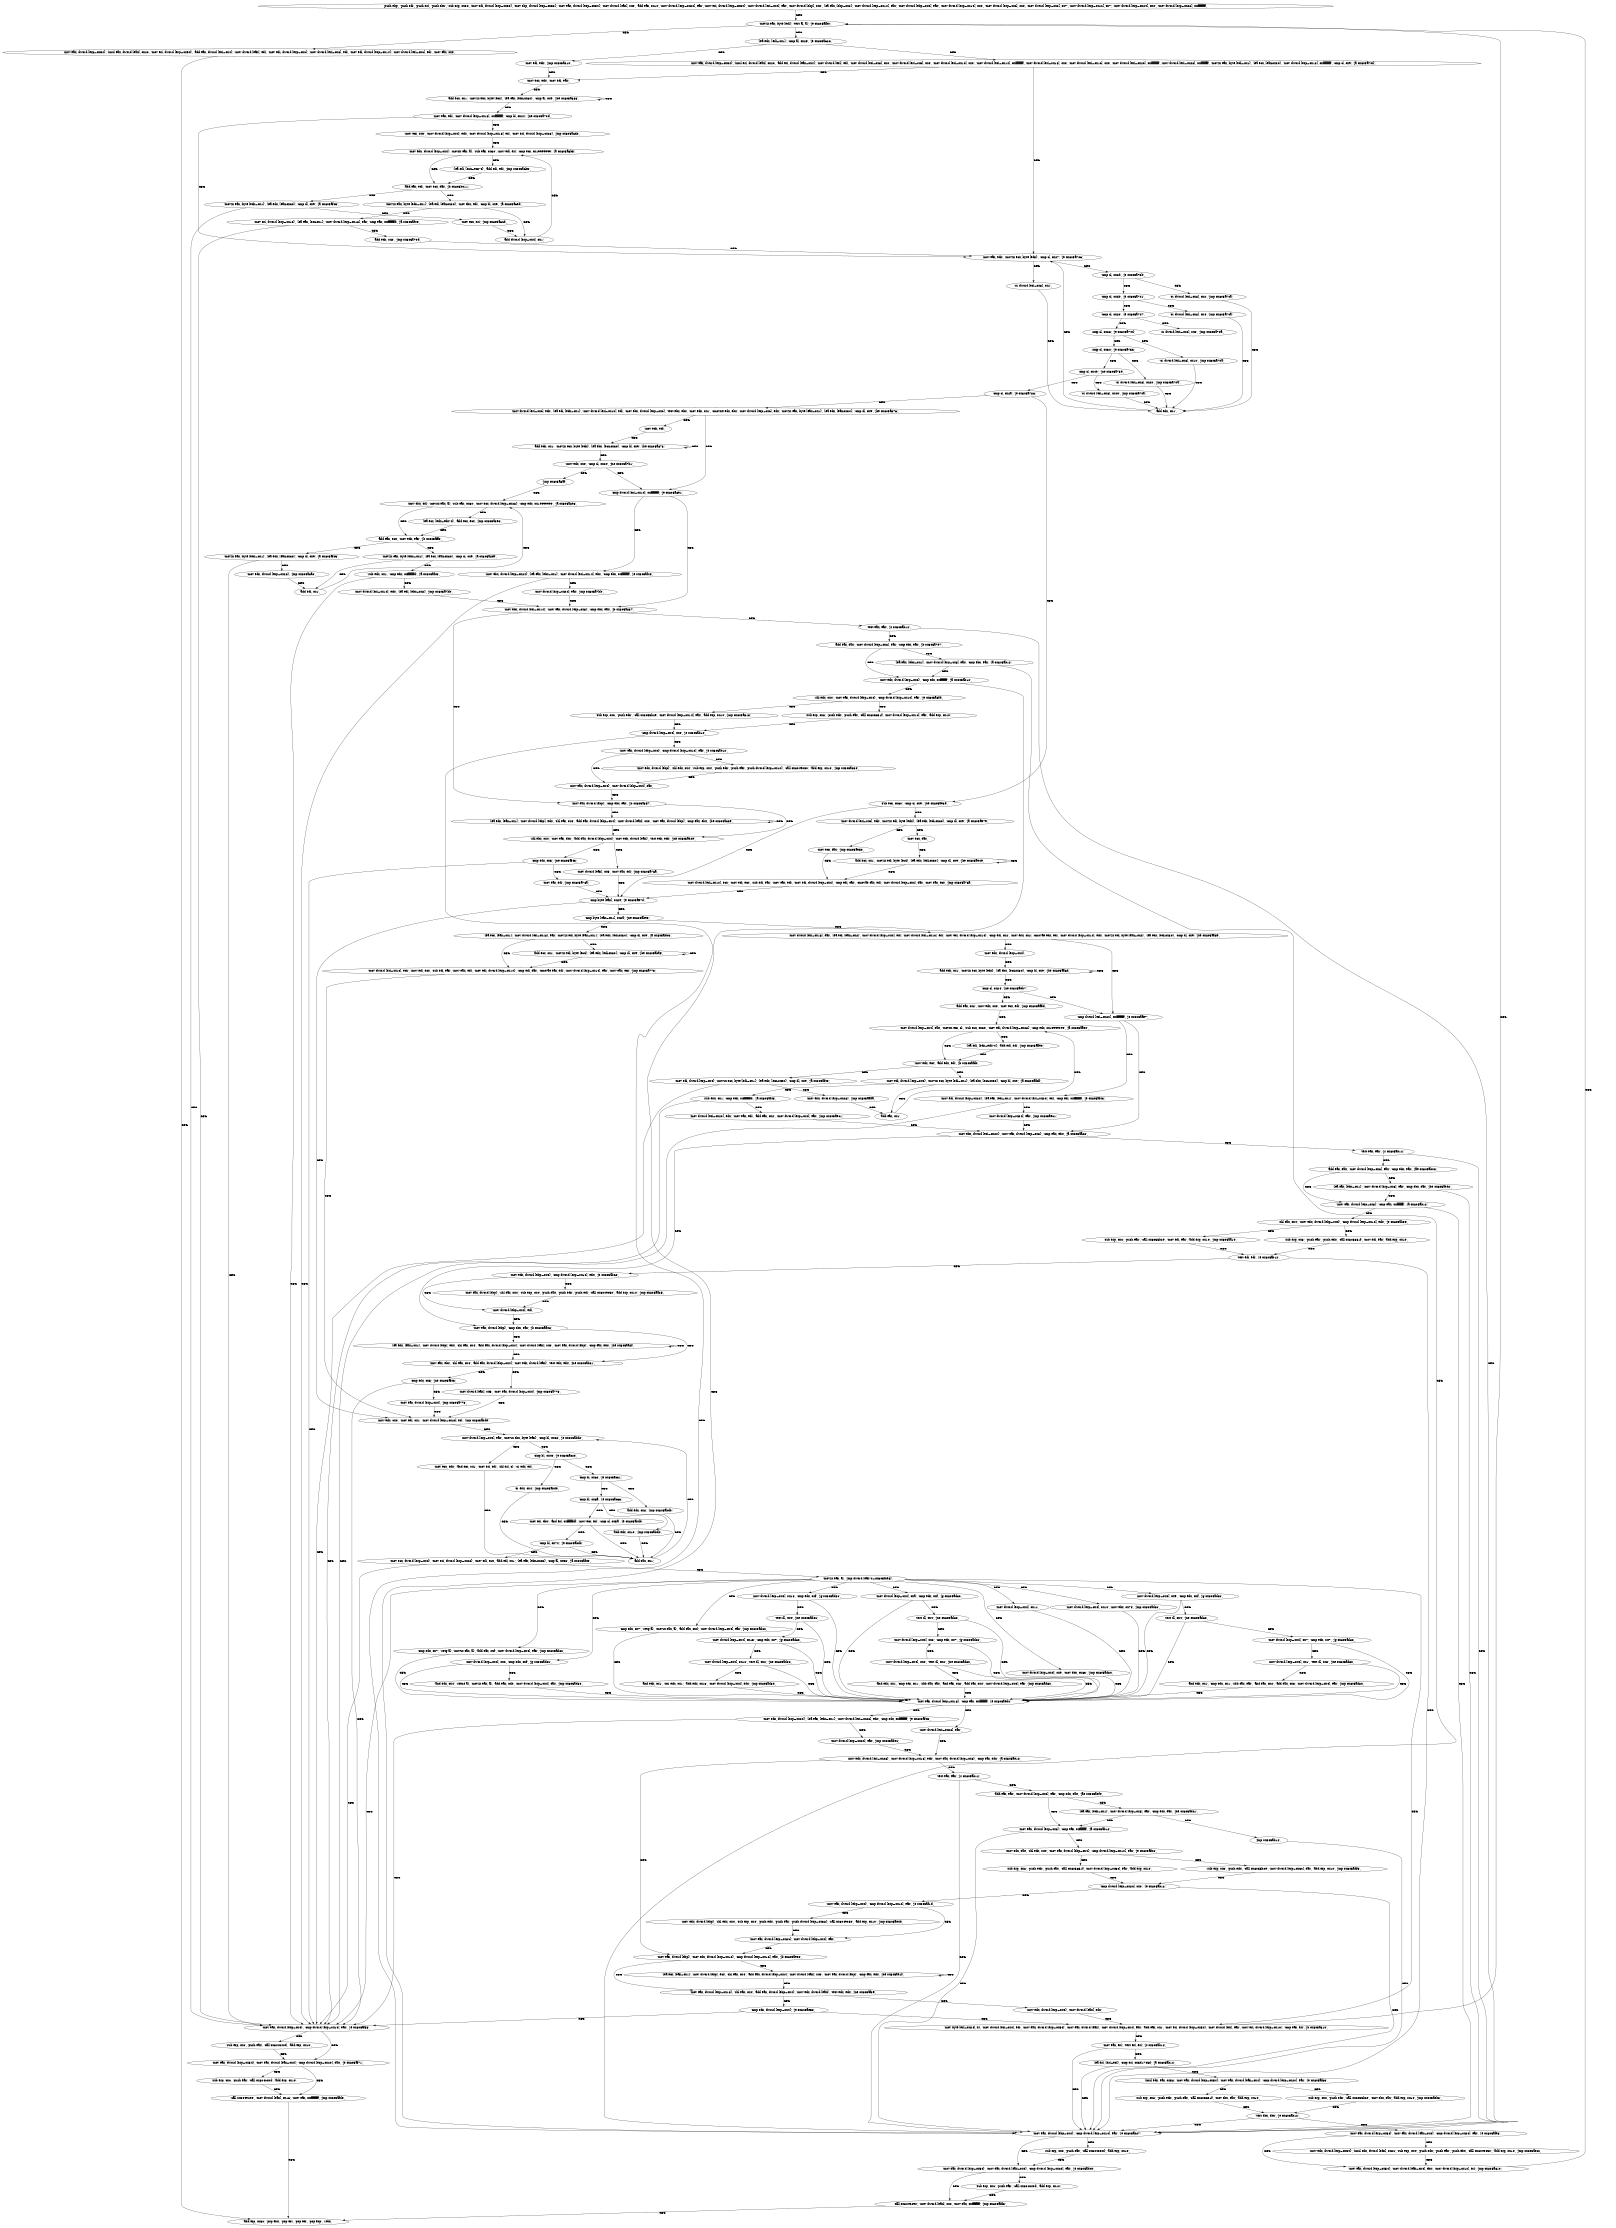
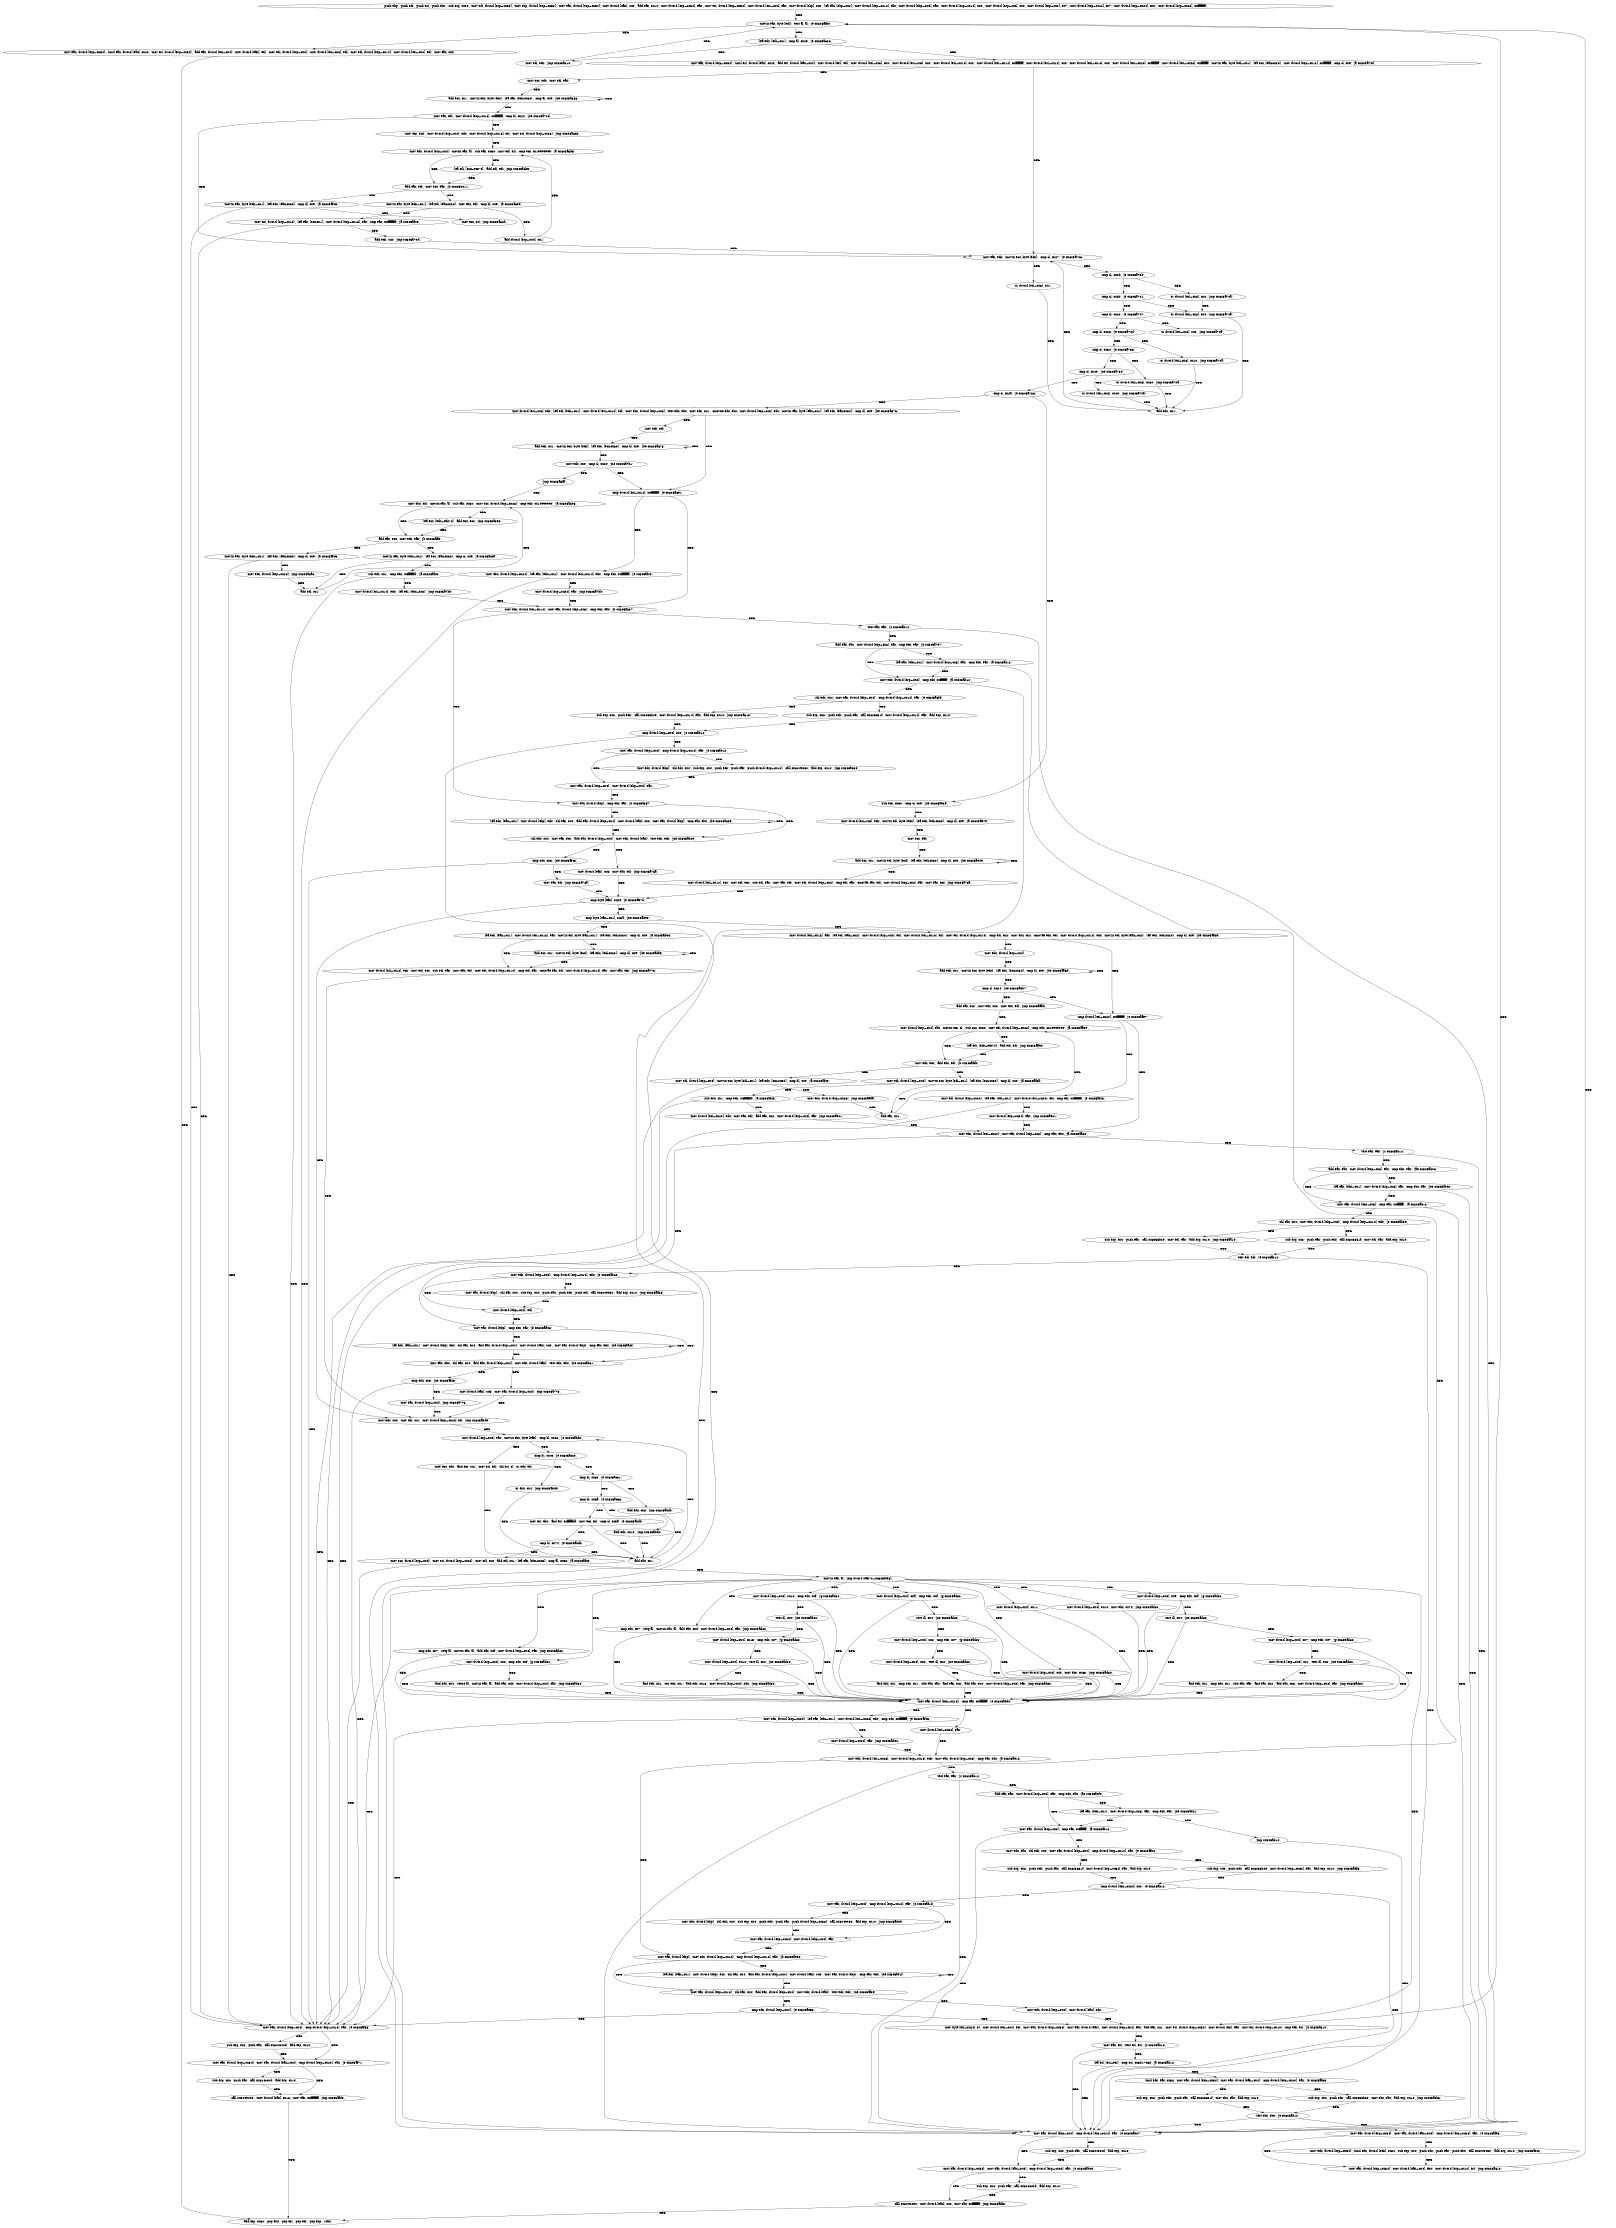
(549, 71) -> (669, 43)
(504, 231) -> none
(1252, 373) -> (1202, 305)
(749, 845) -> none
(841, 850) -> none
(926, 1652) -> (936, 1651)
